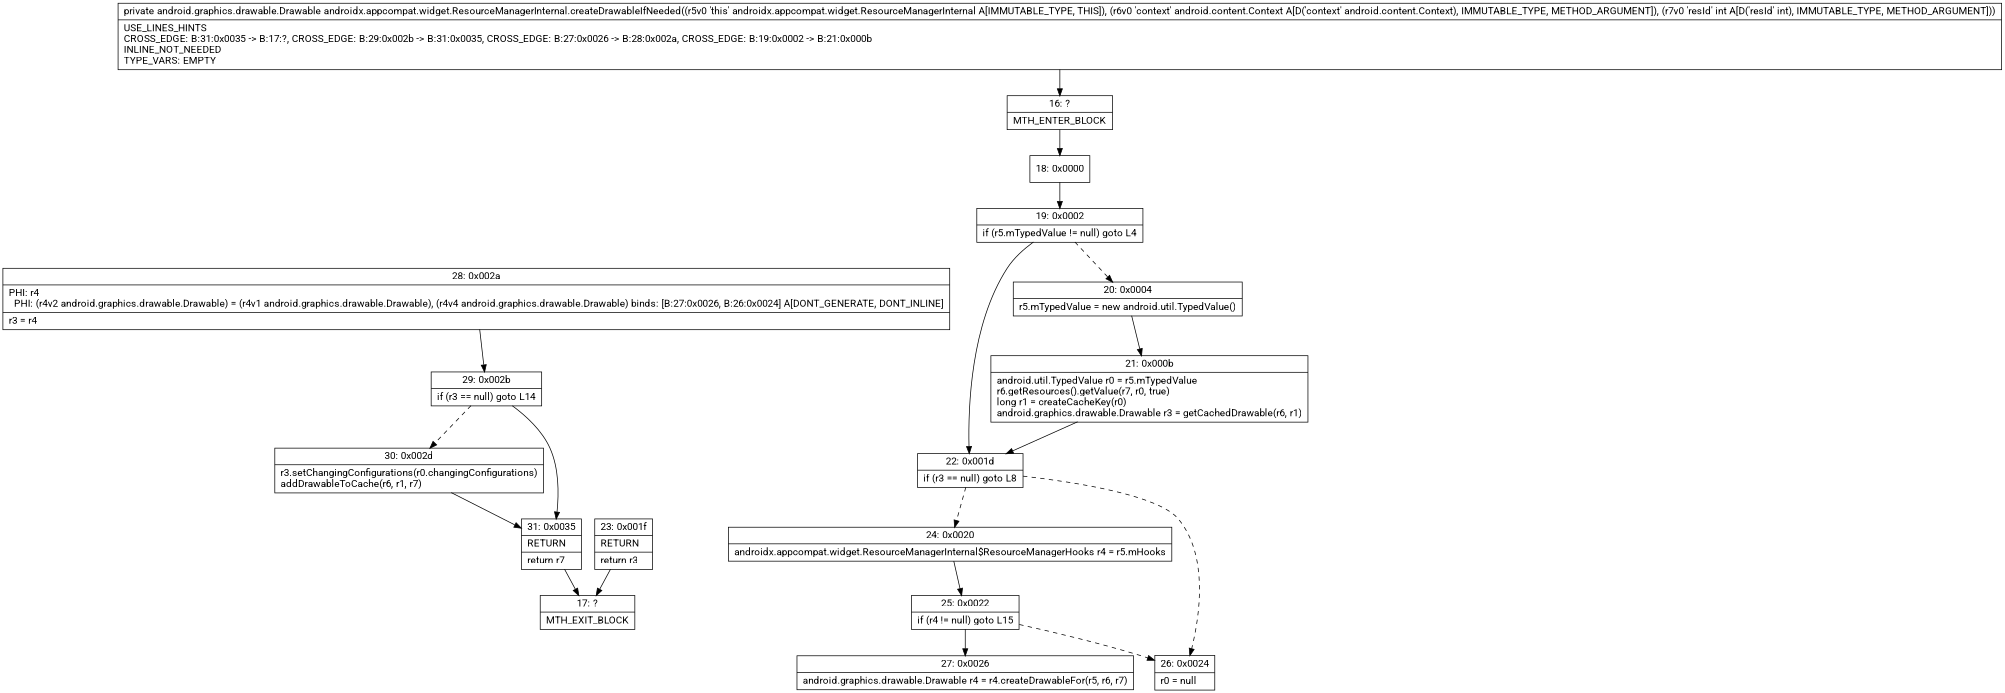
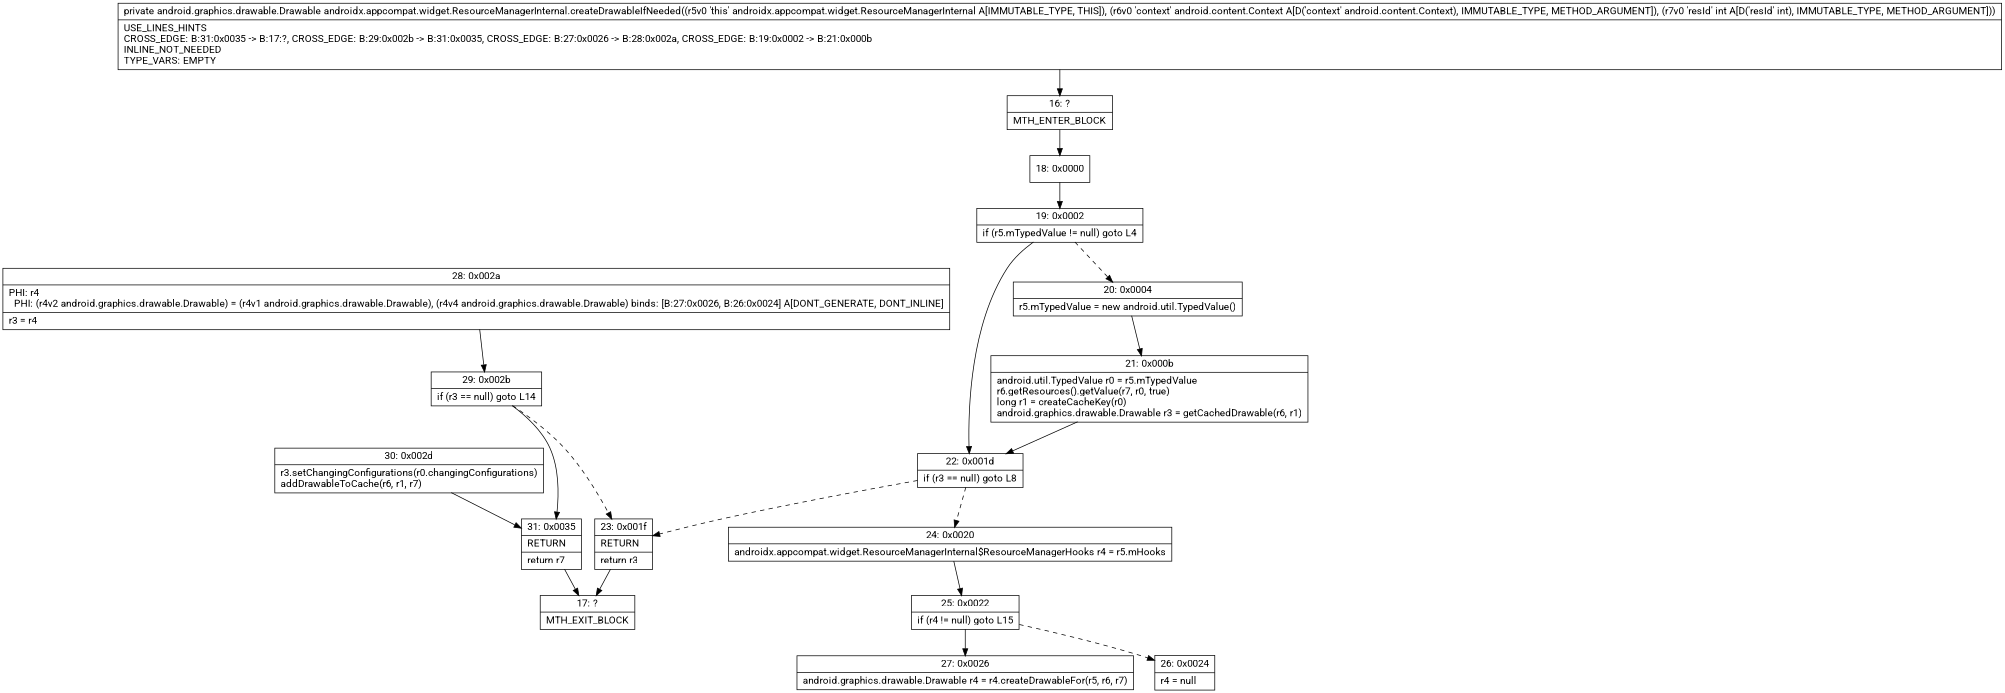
(453, 424) -> (568, 452)
(1167, 510) -> (788, 505)
(1179, 681) -> (1179, 681)
